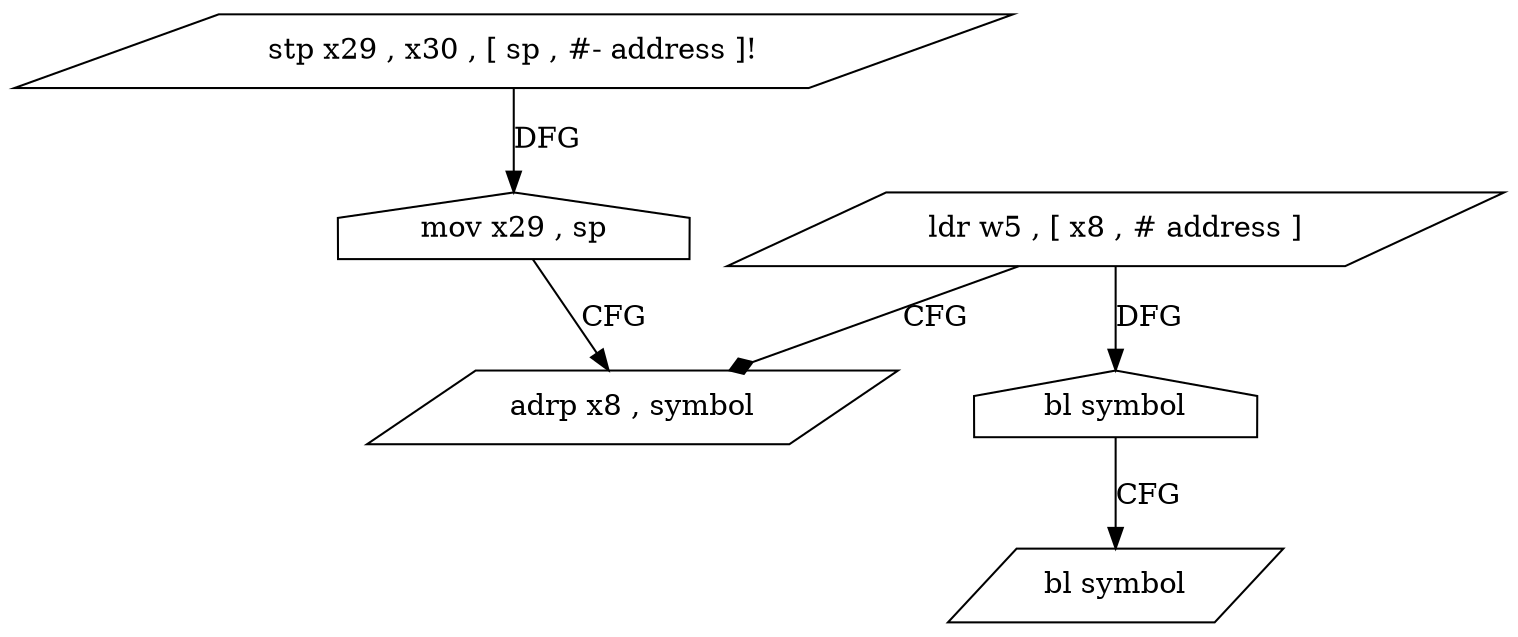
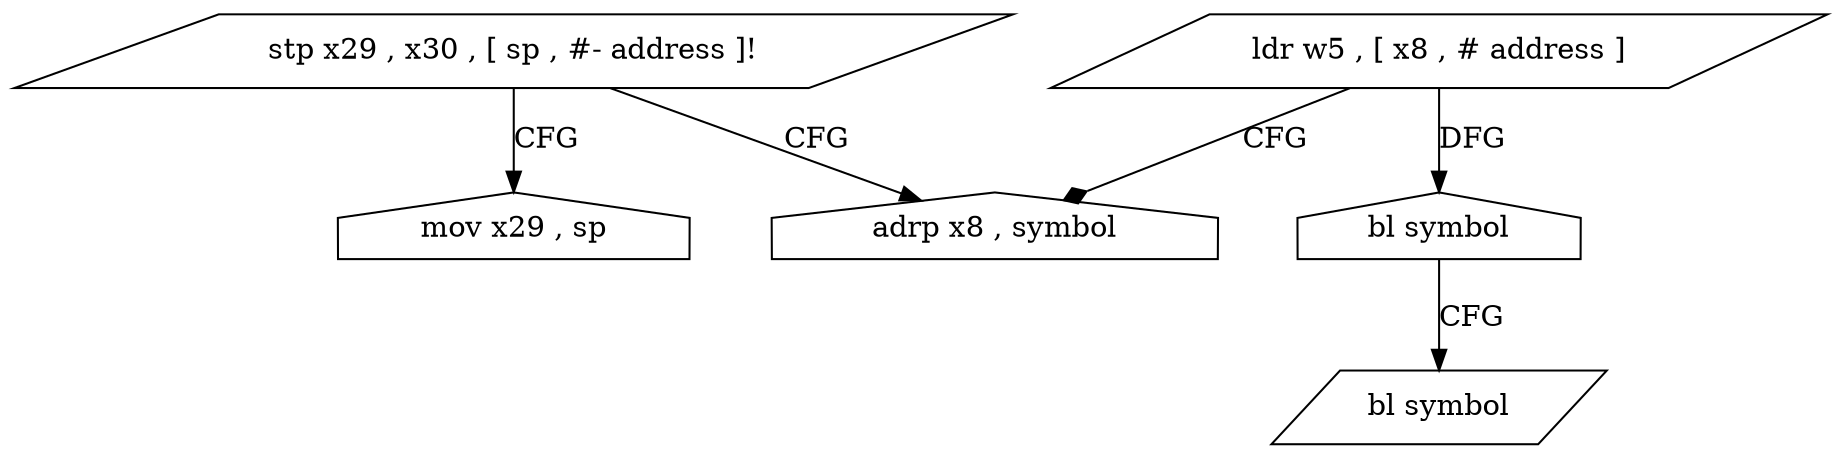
(548, 140) -> (547, 140)
(565, 306) -> (756, 141)
(632, 407) -> (995, 229)
